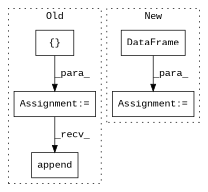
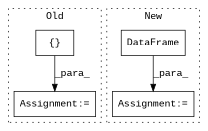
(55, 165) -> none
